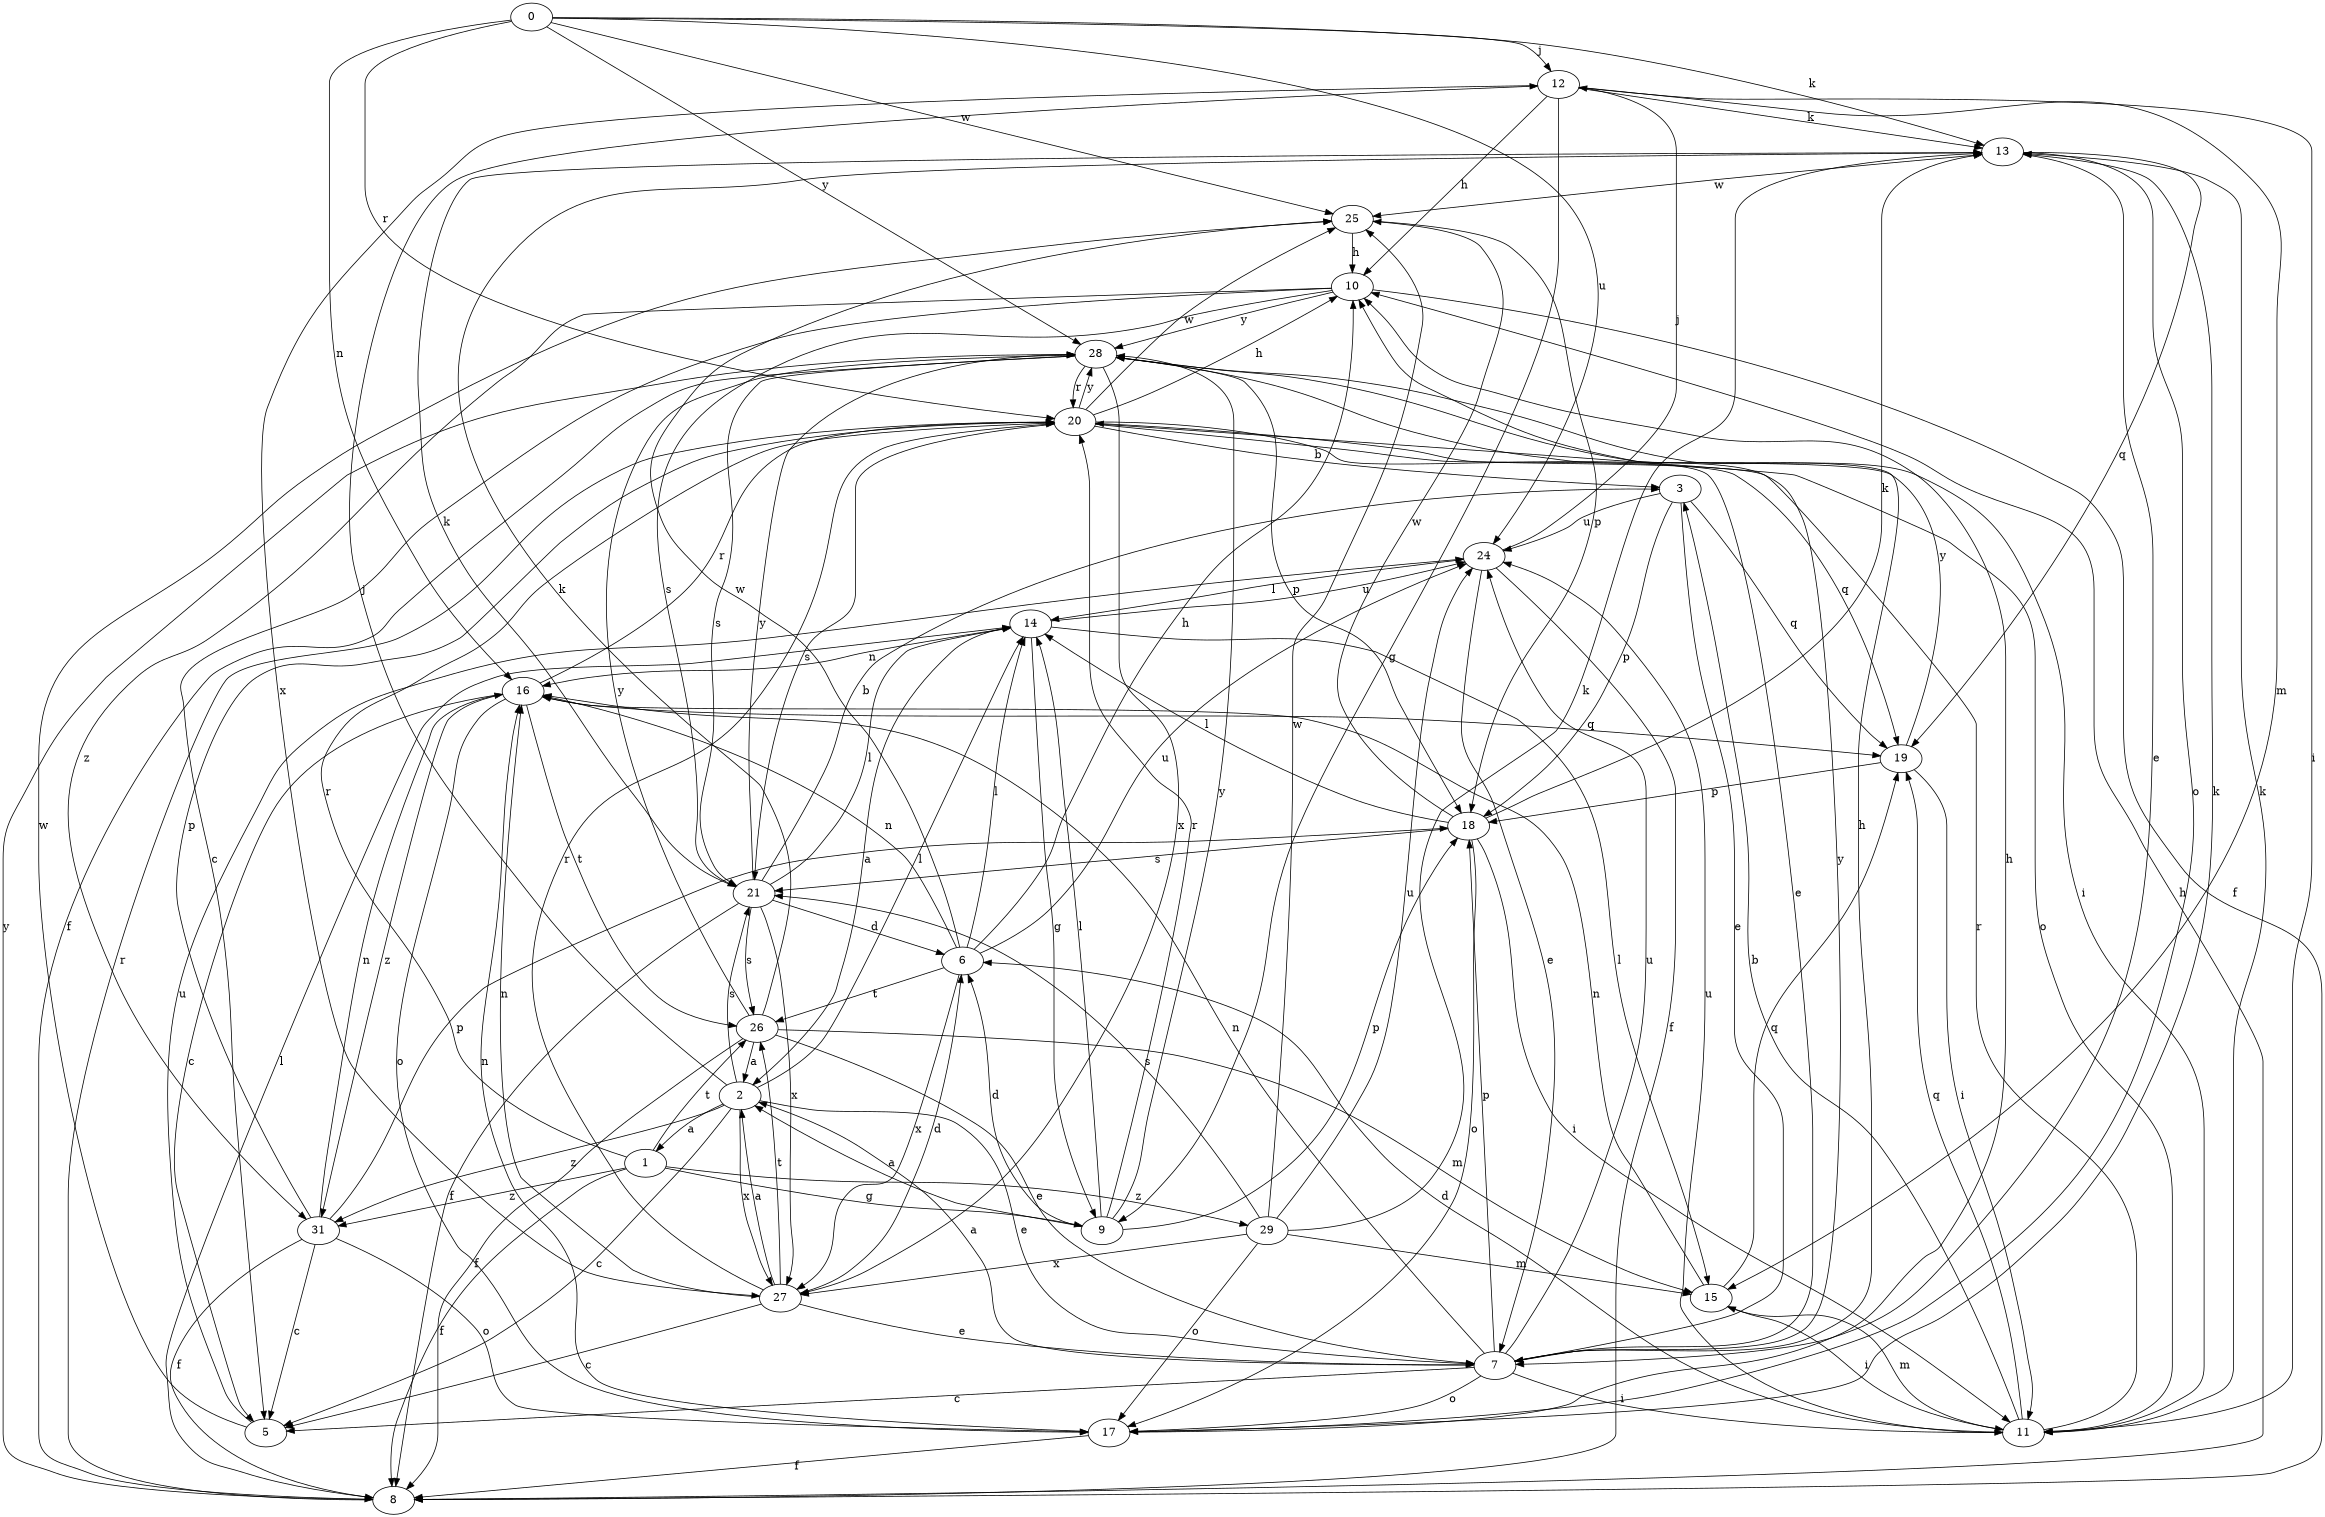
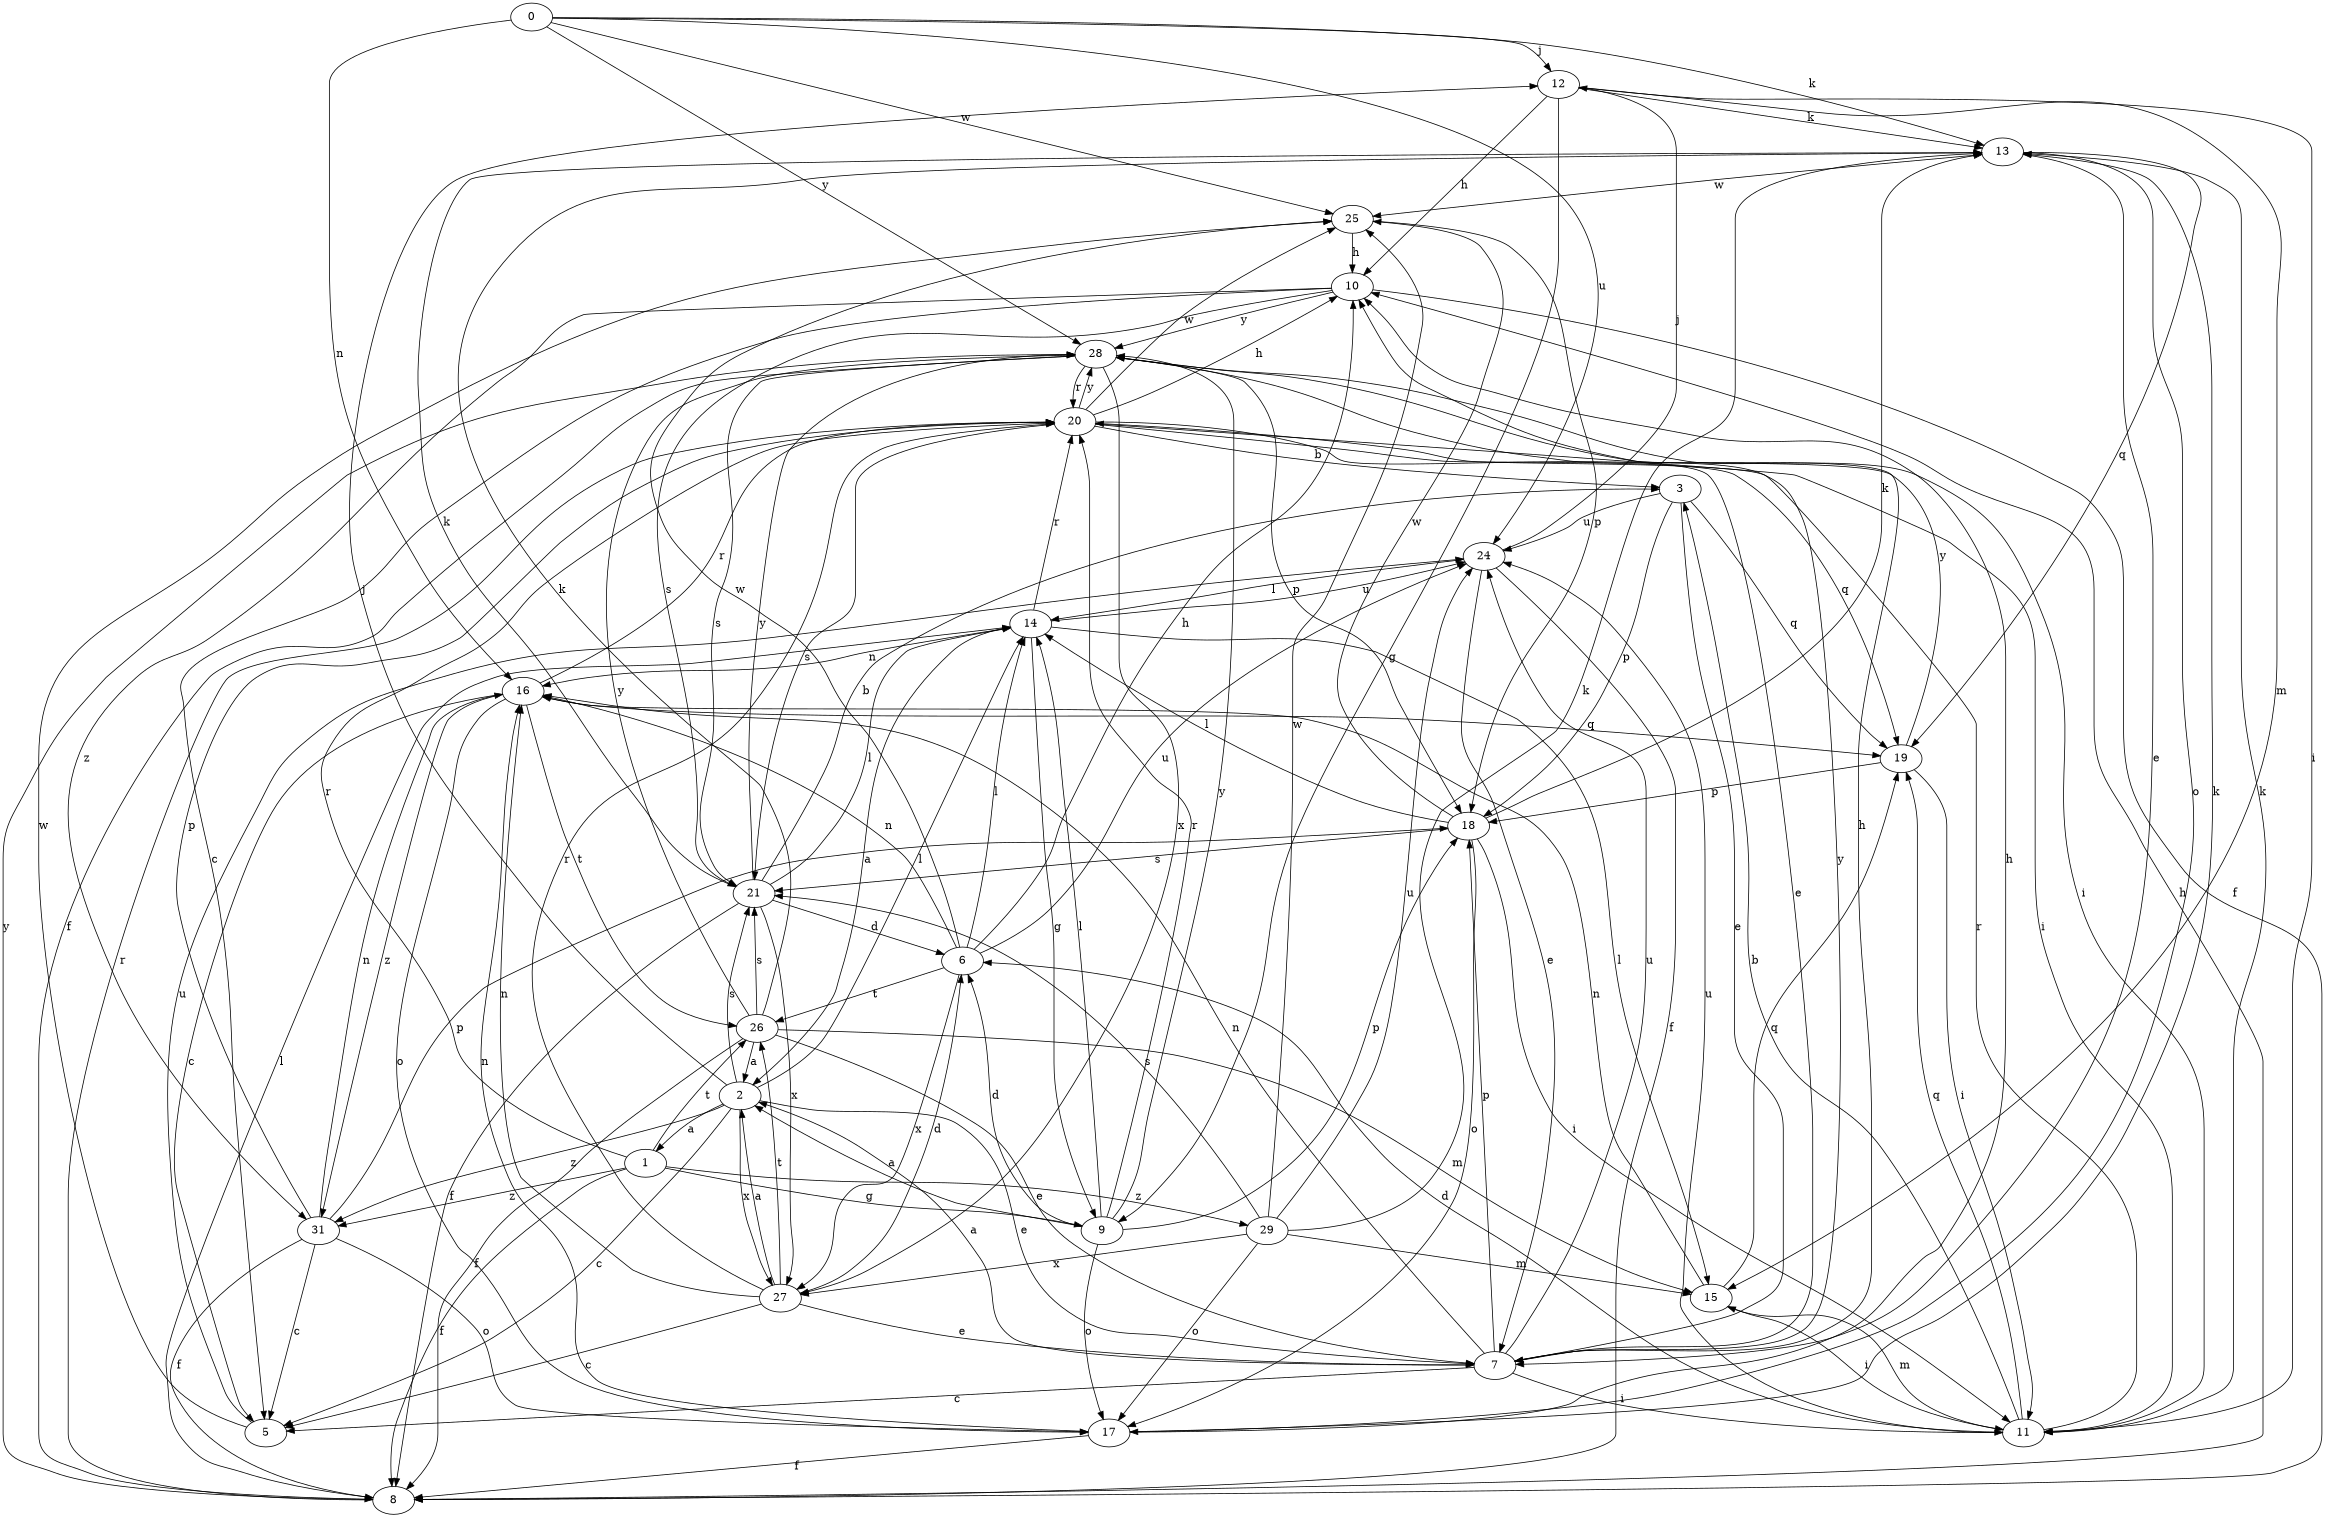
(369, 248) -> none
(550, 321) -> (1052, 527)
(2043, 927) -> (2043, 927)
(746, 957) -> (756, 965)
(1313, 1421) -> (1085, 1329)
